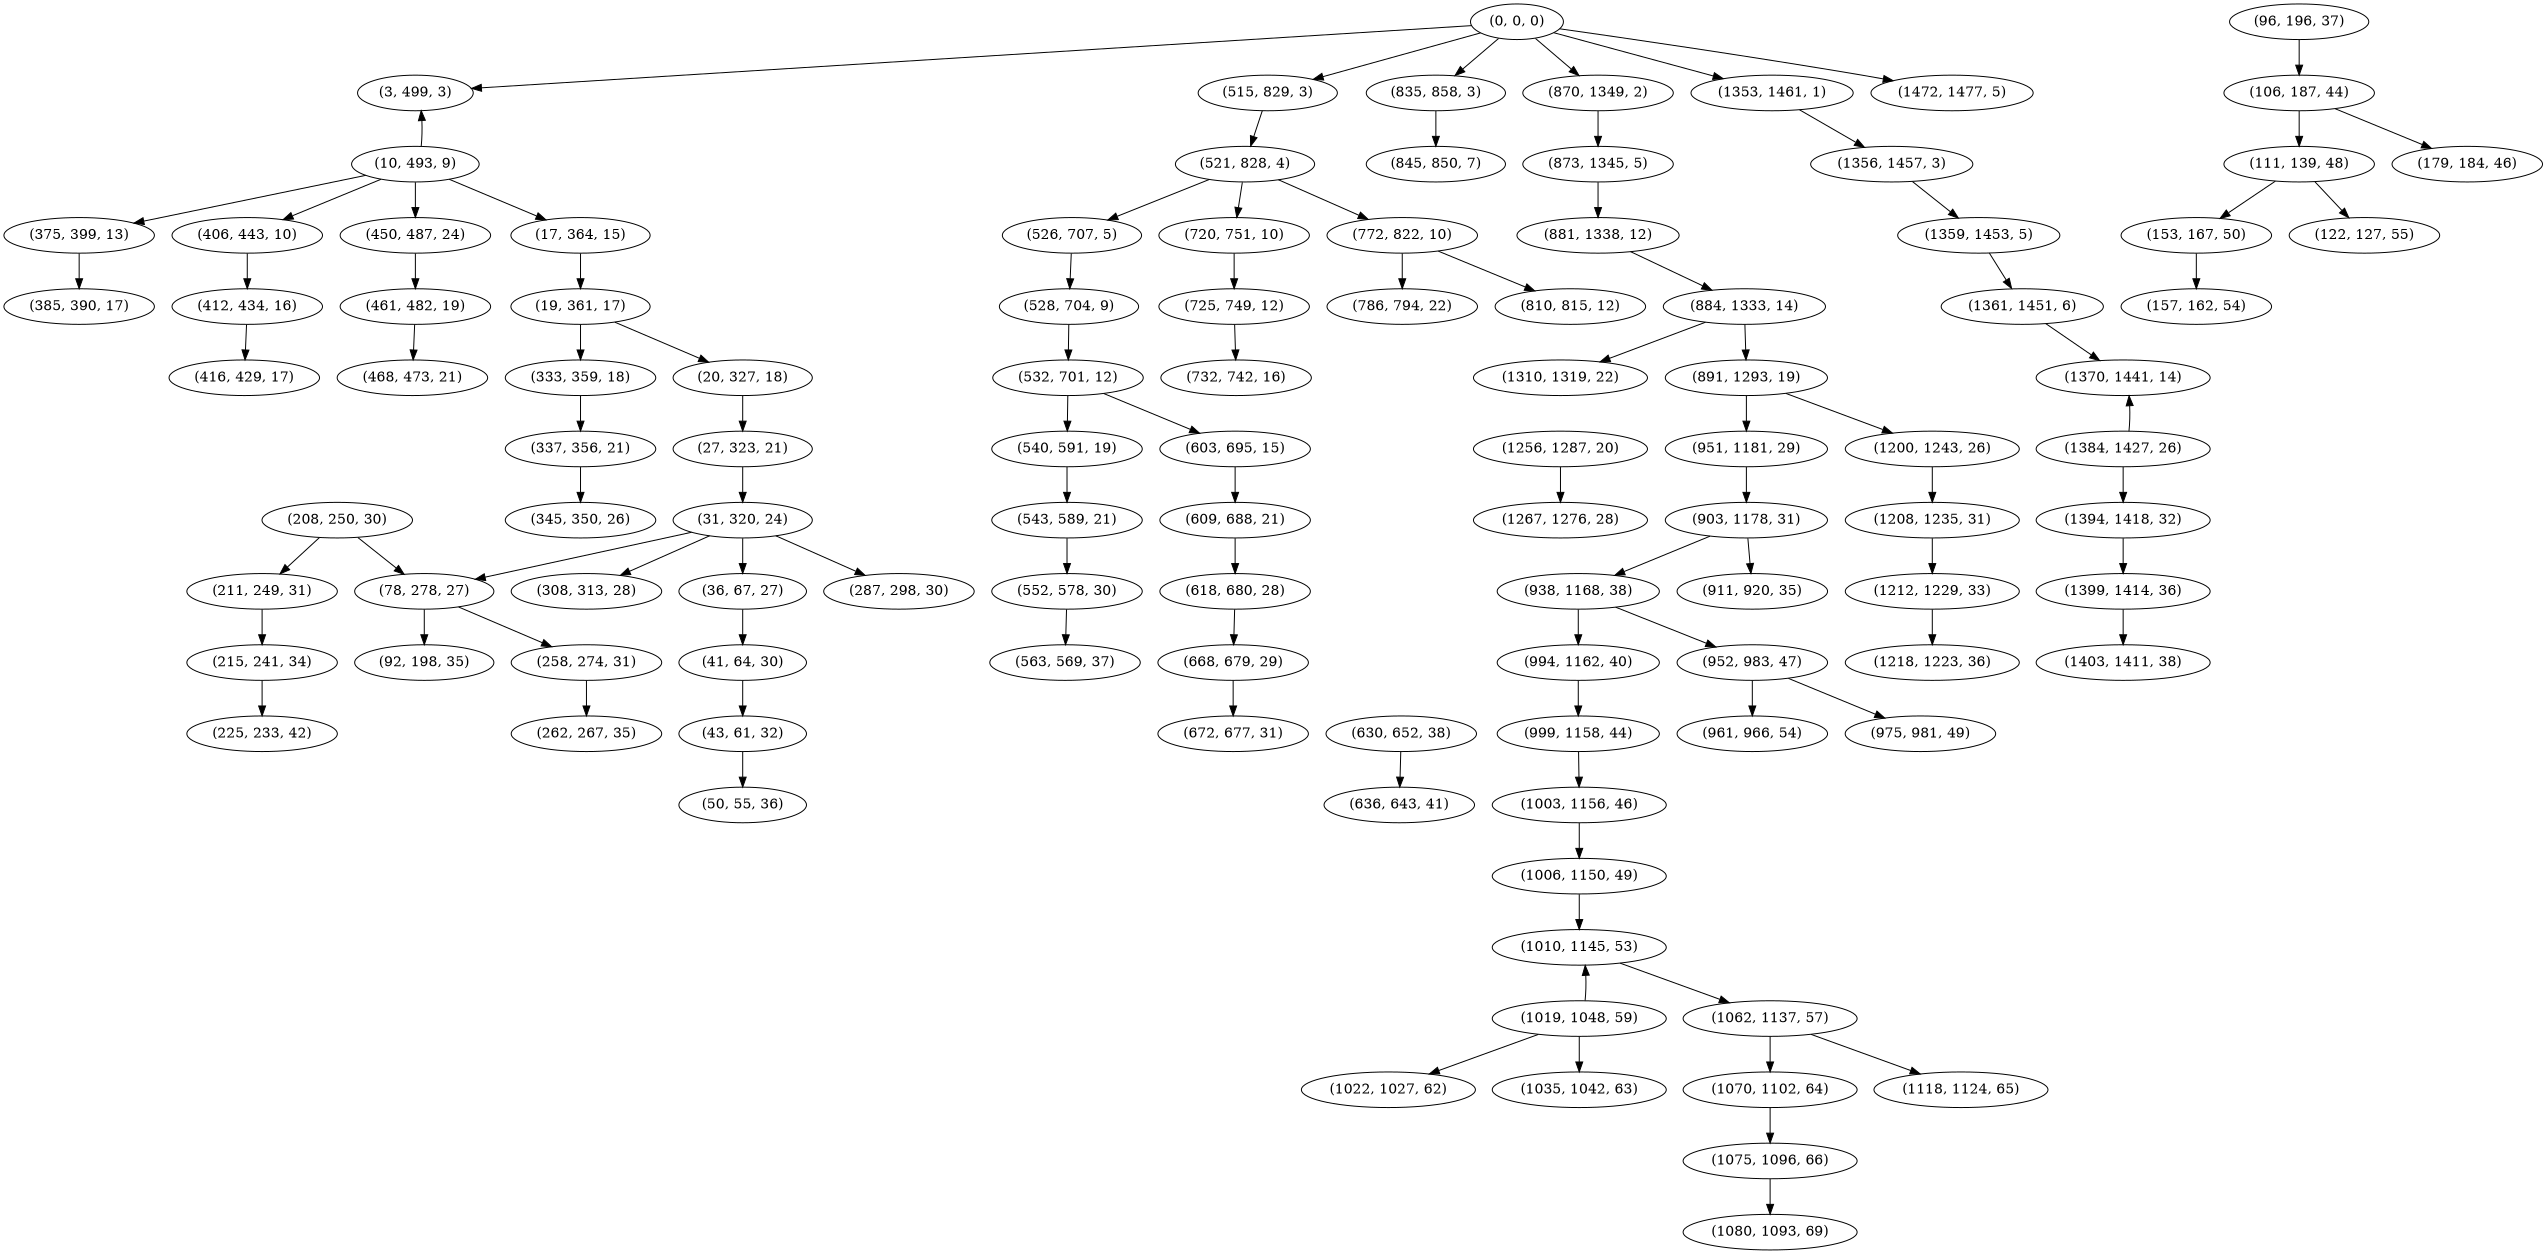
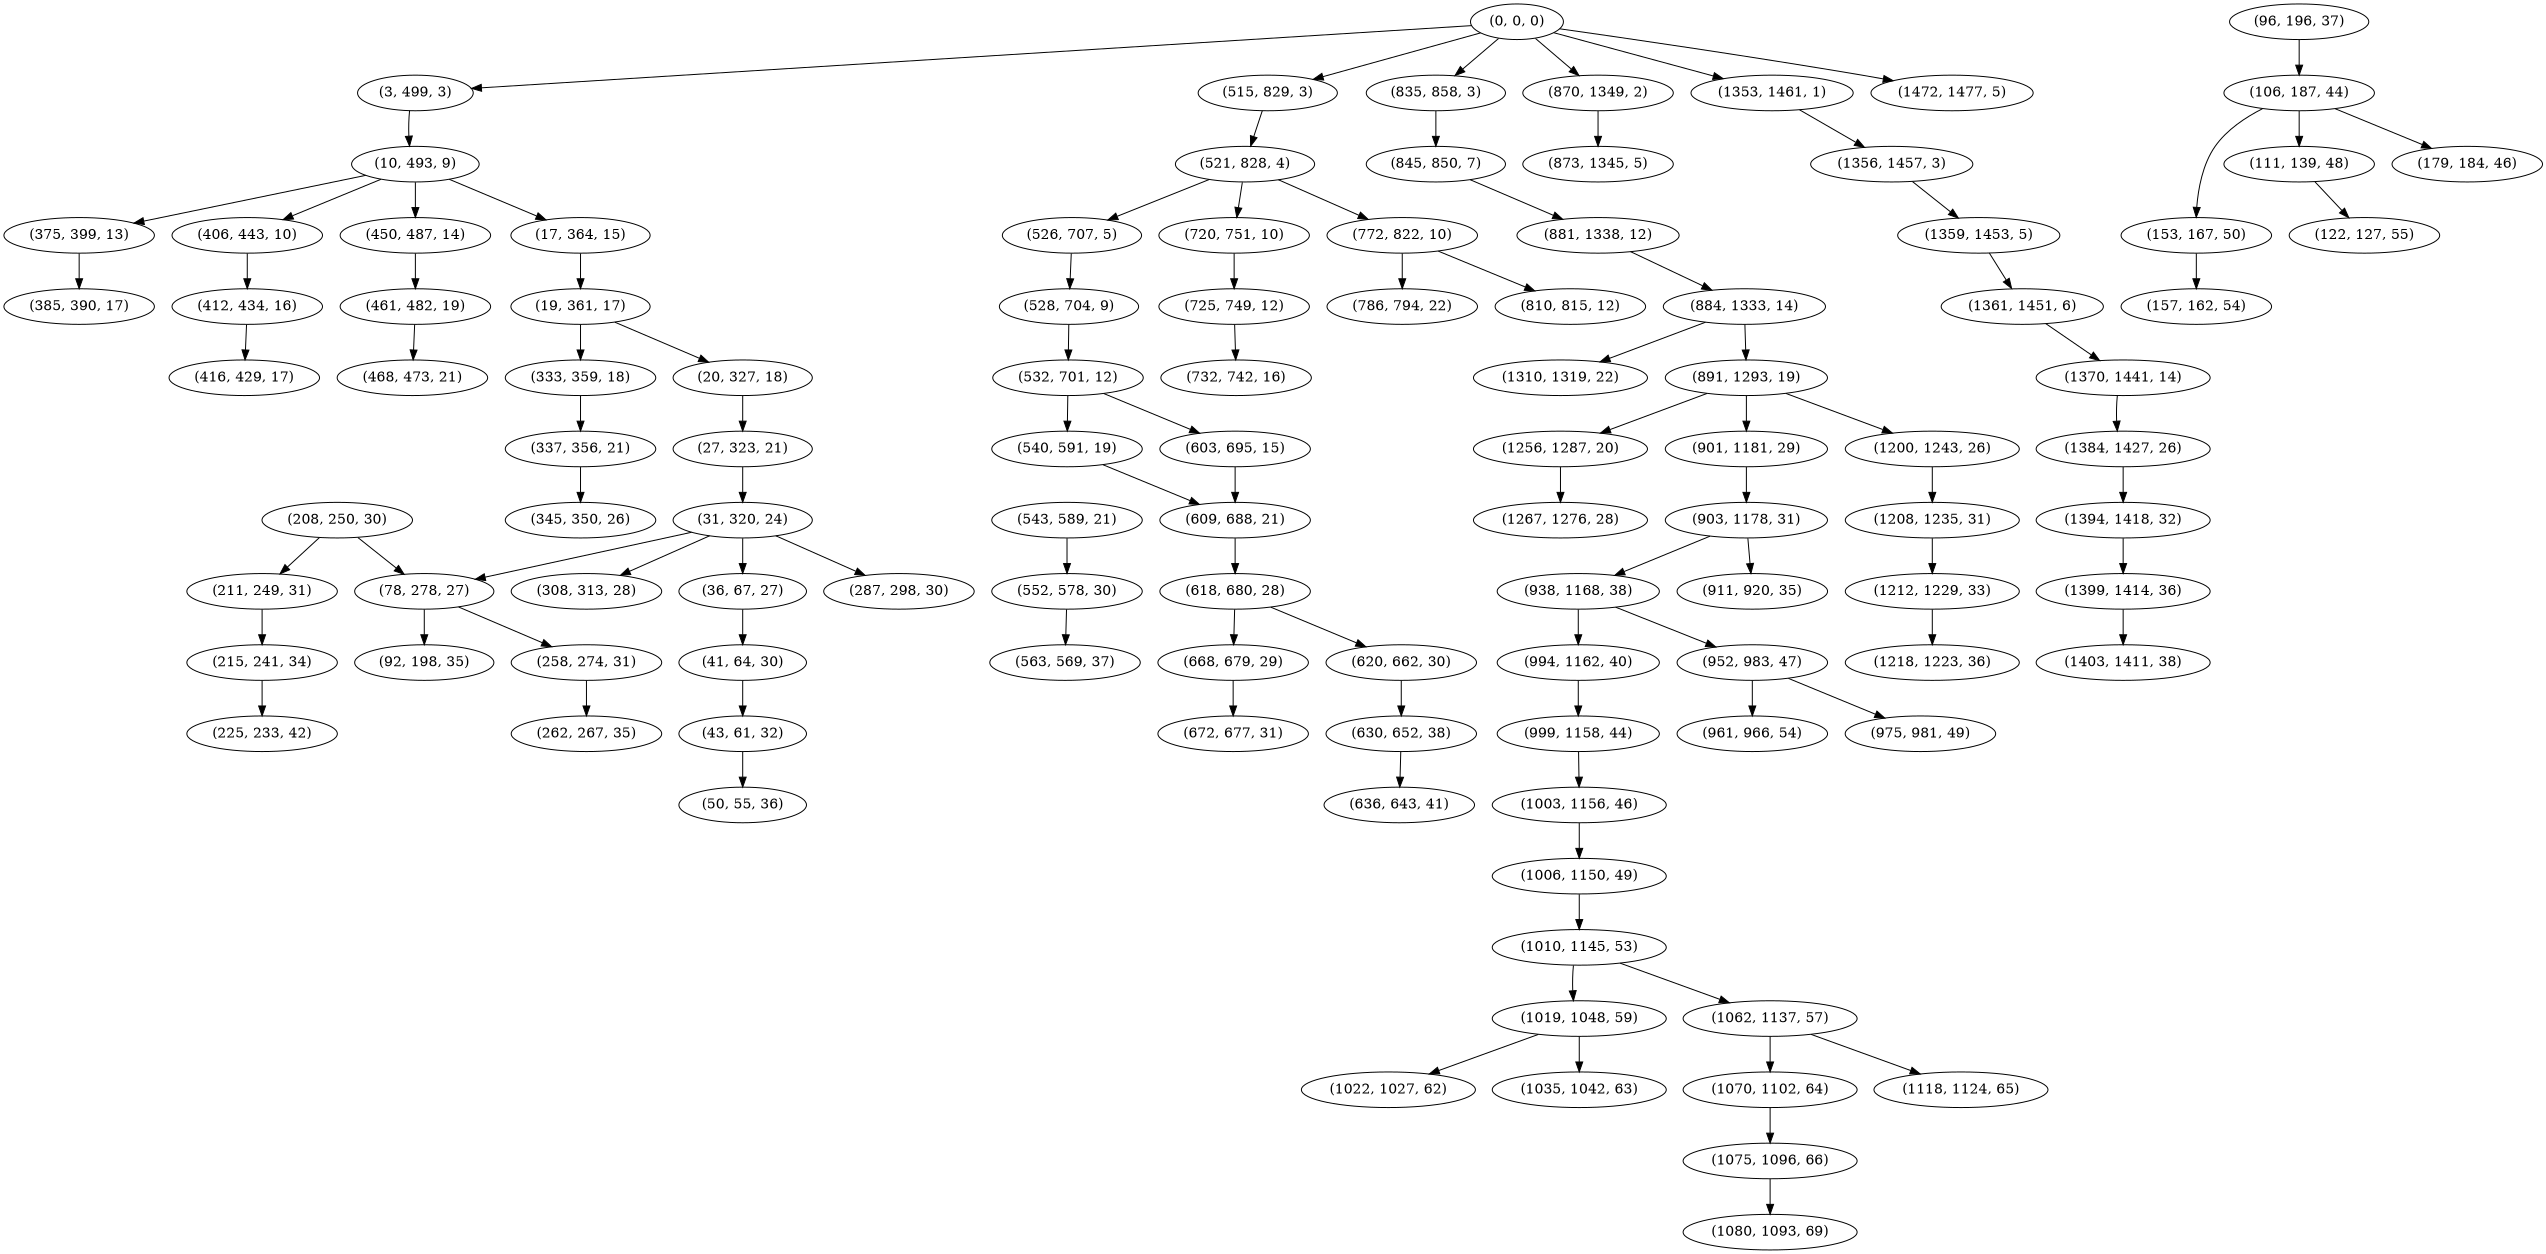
(422, 133) -> (409, 123)
(1598, 195) -> (1512, 198)
(2252, 197) -> (2214, 148)
(415, 235) -> (415, 235)
none -> (1659, 411)
(2130, 418) -> (2117, 408)
(1746, 449) -> (1746, 449)
(1067, 480) -> (1147, 483)
none -> (1401, 663)
(1586, 988) -> (1573, 978)
